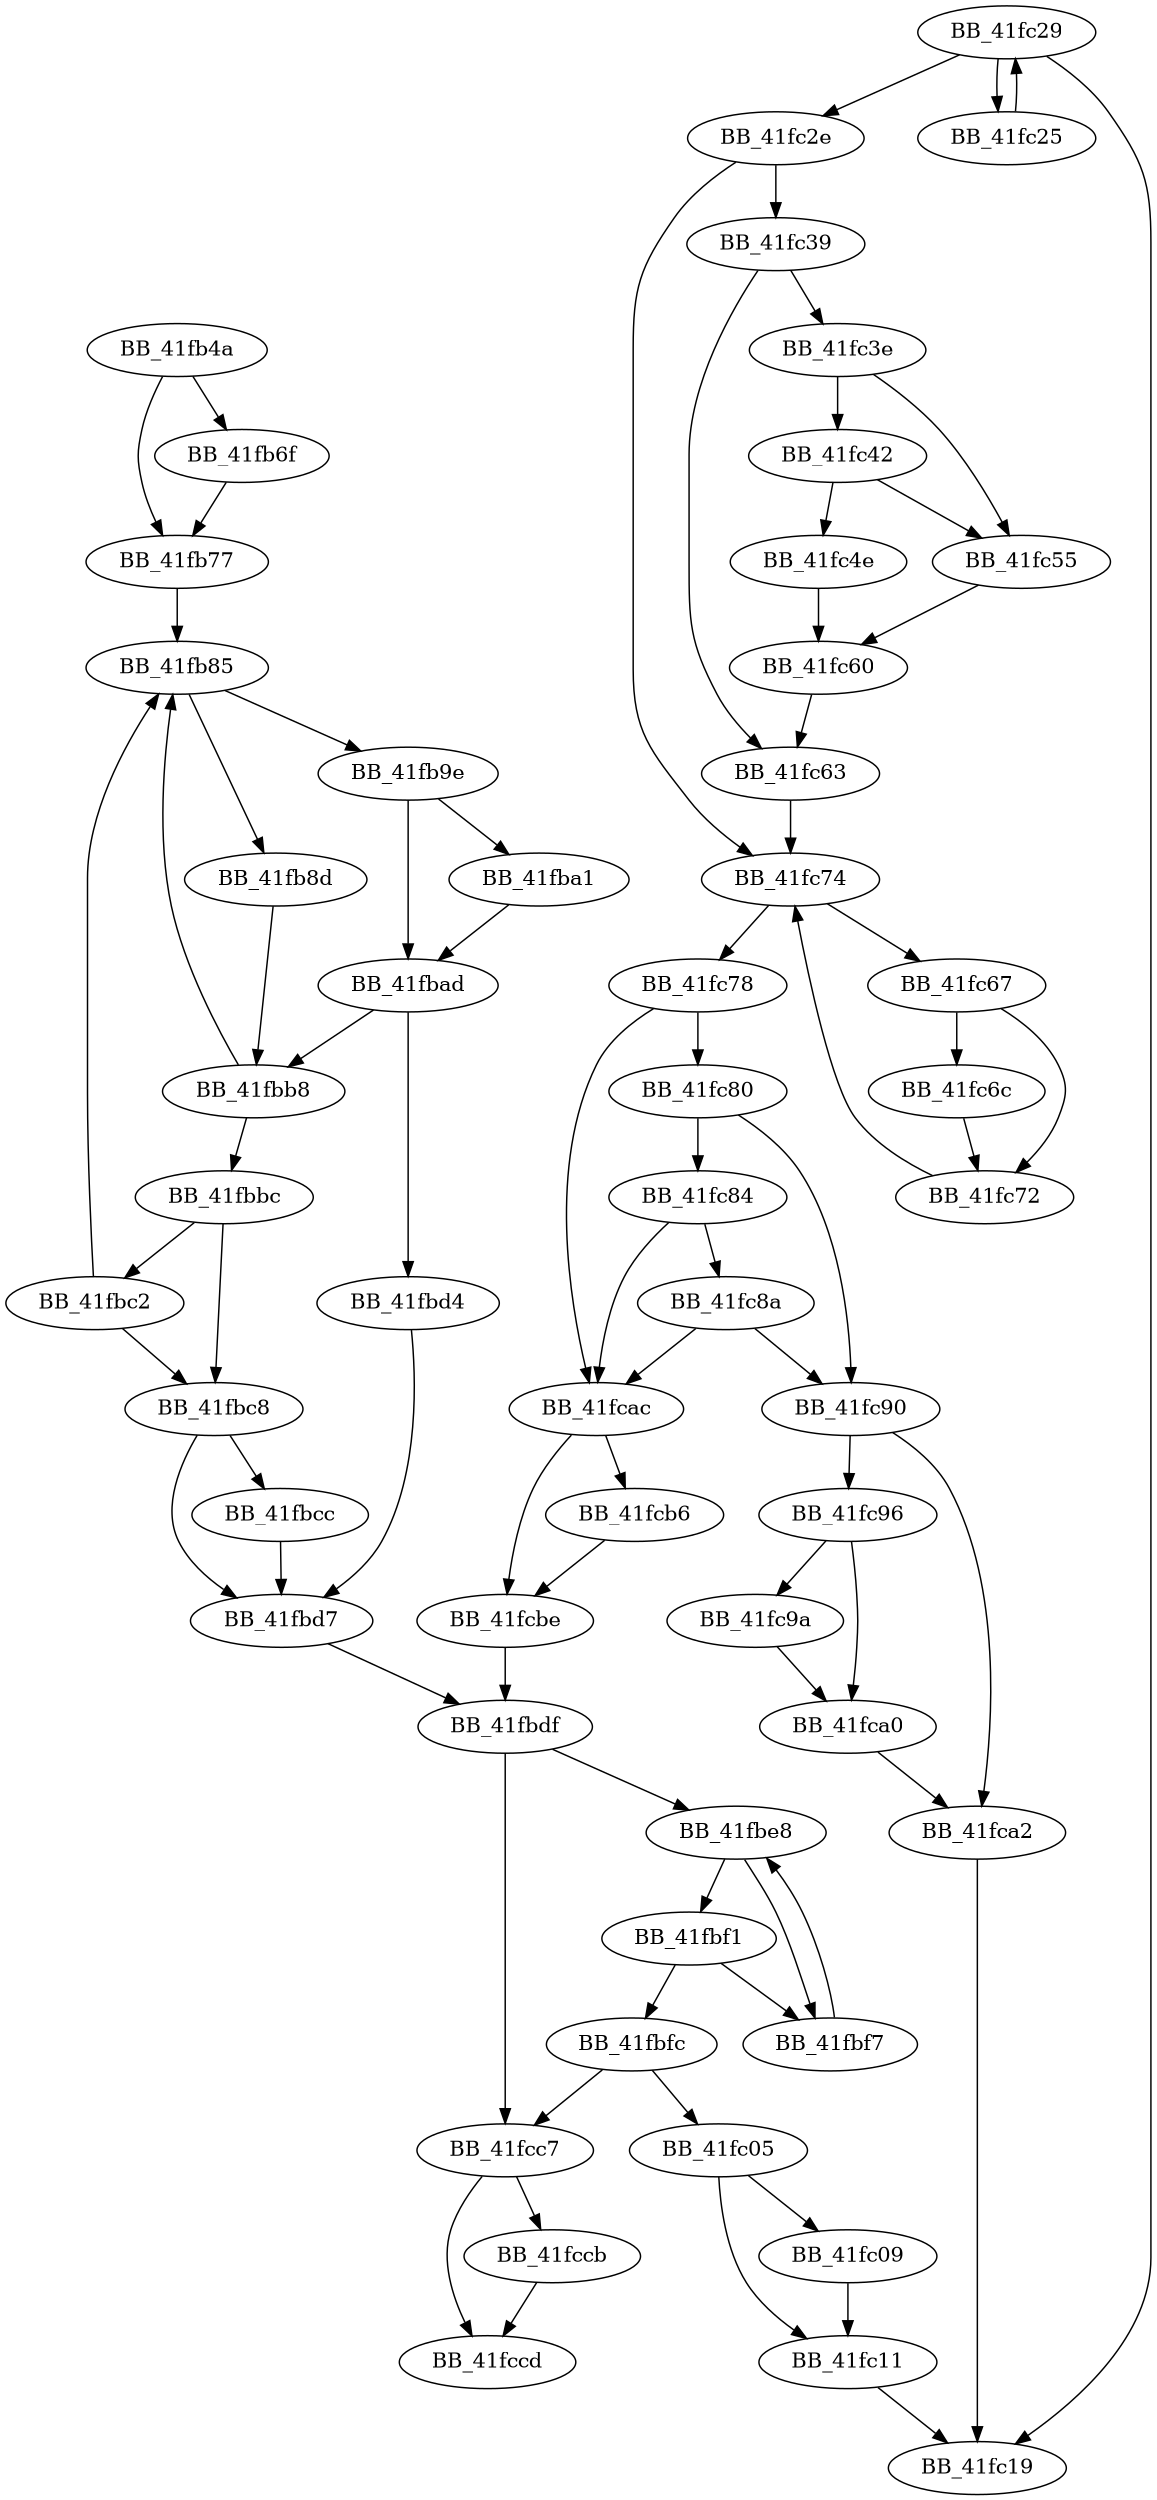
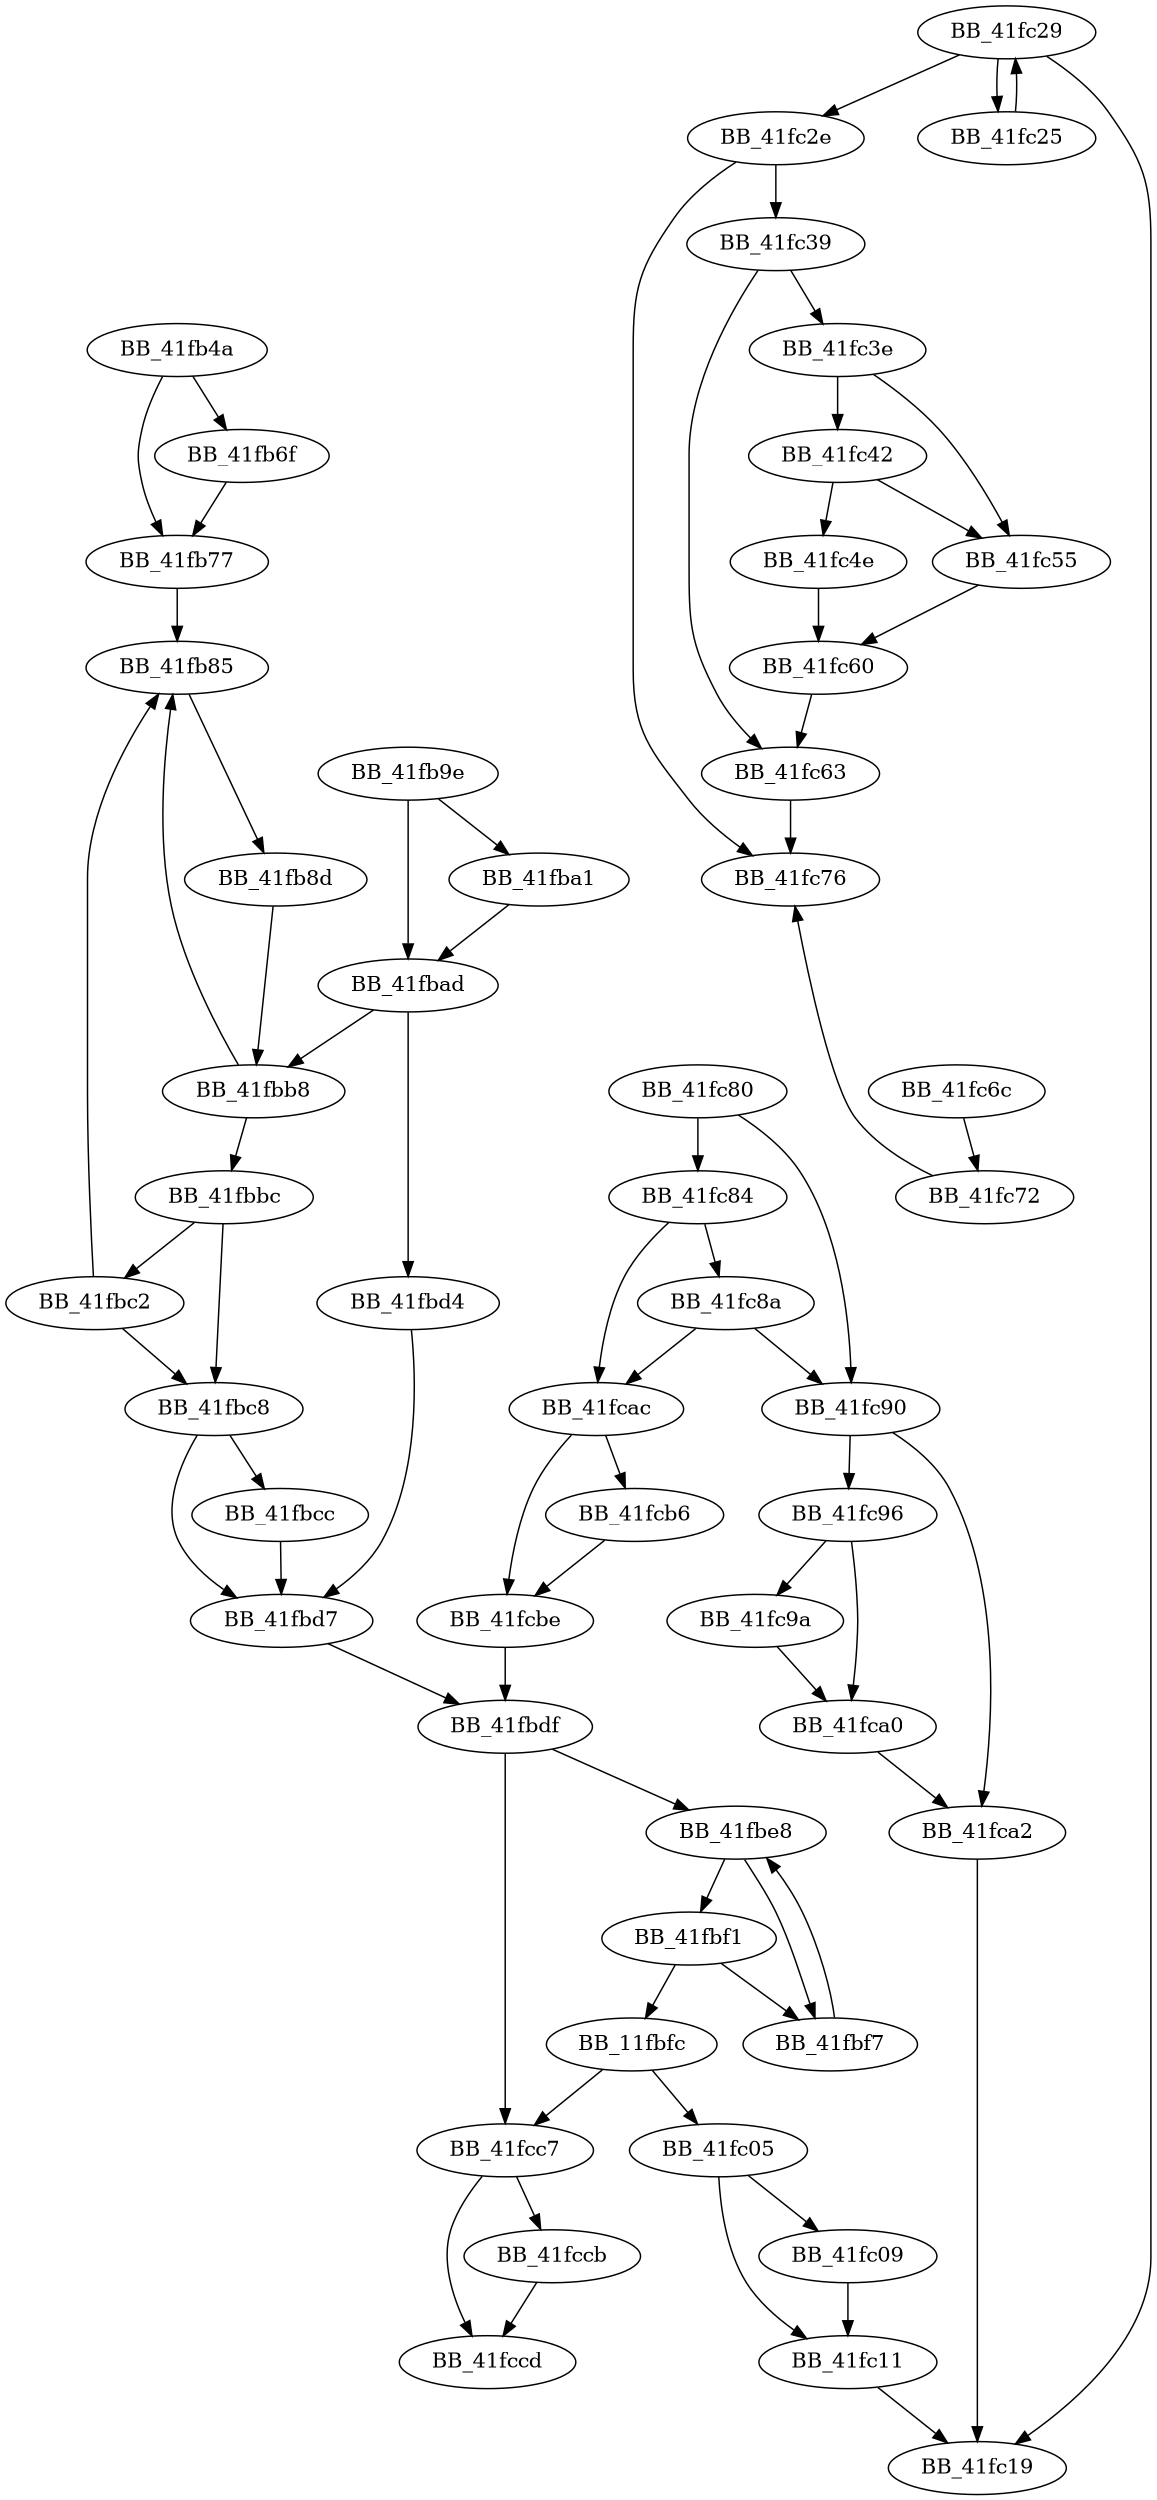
(286, 718) -> none
(791, 880) -> (791, 880)
(698, 985) -> none
(957, 985) -> none
(632, 2044) -> (632, 2044)
